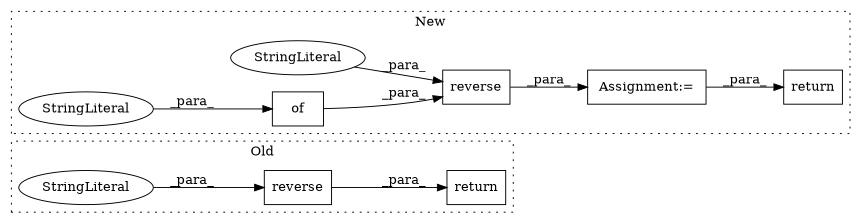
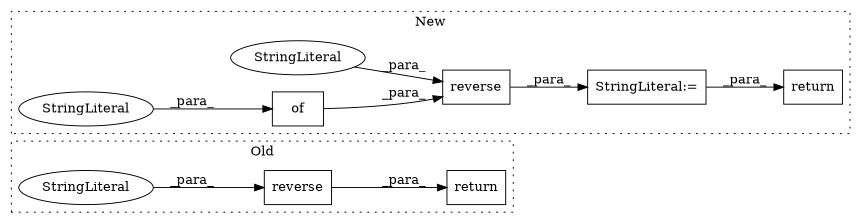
(647, 87) -> (647, 87)
